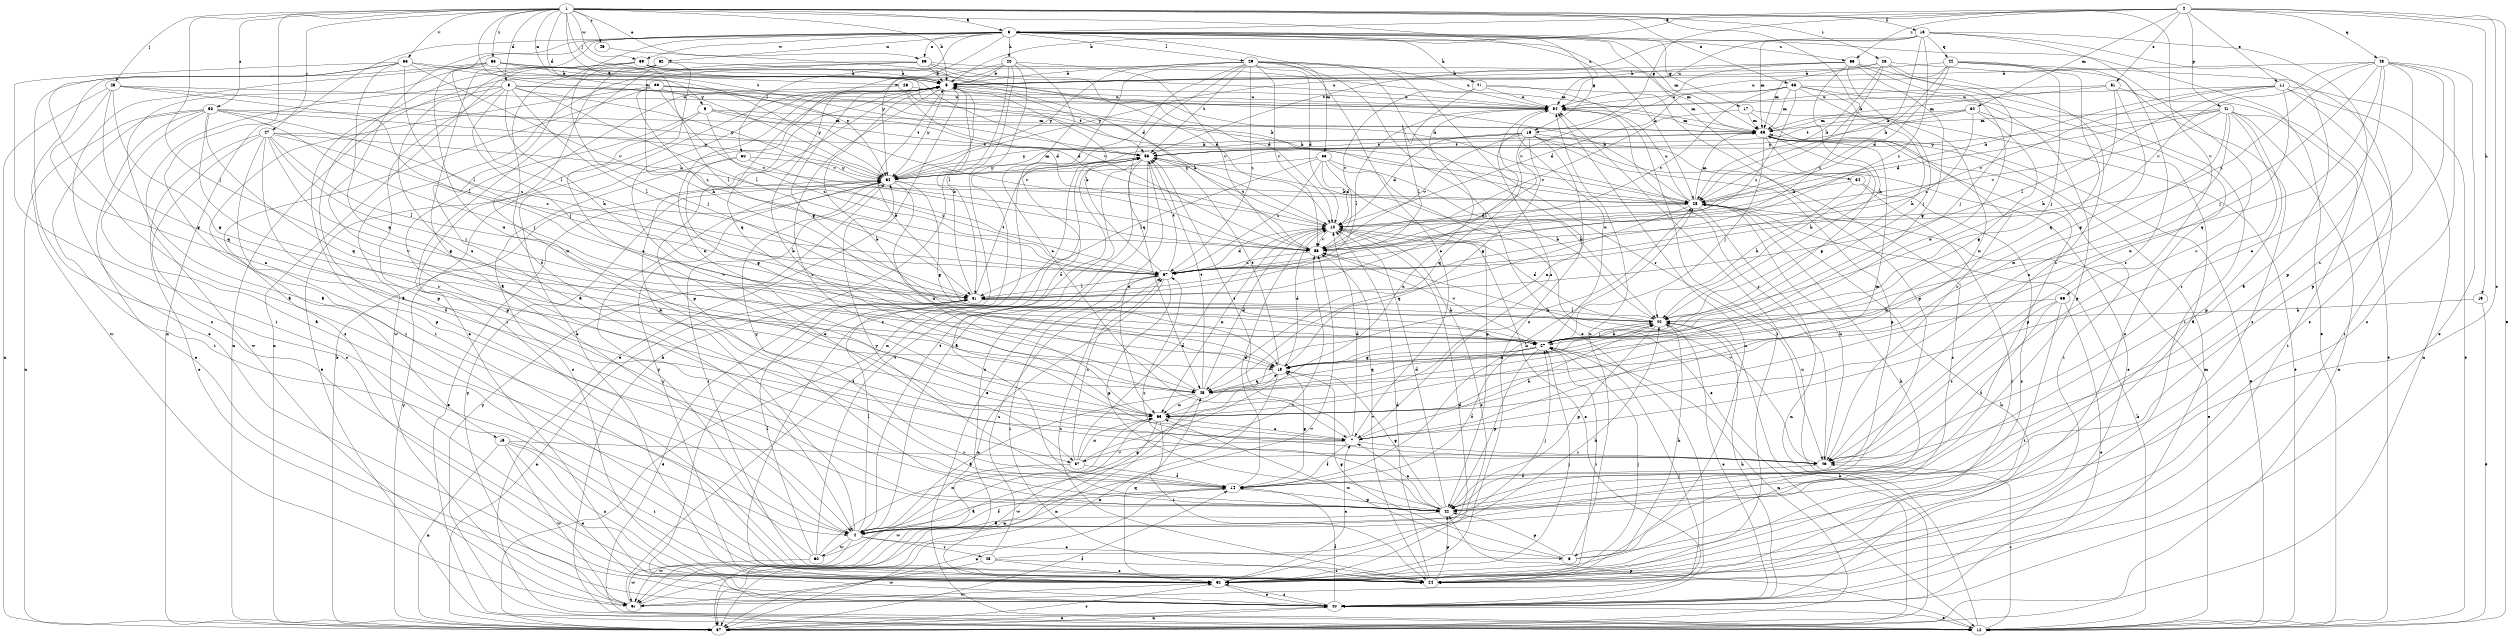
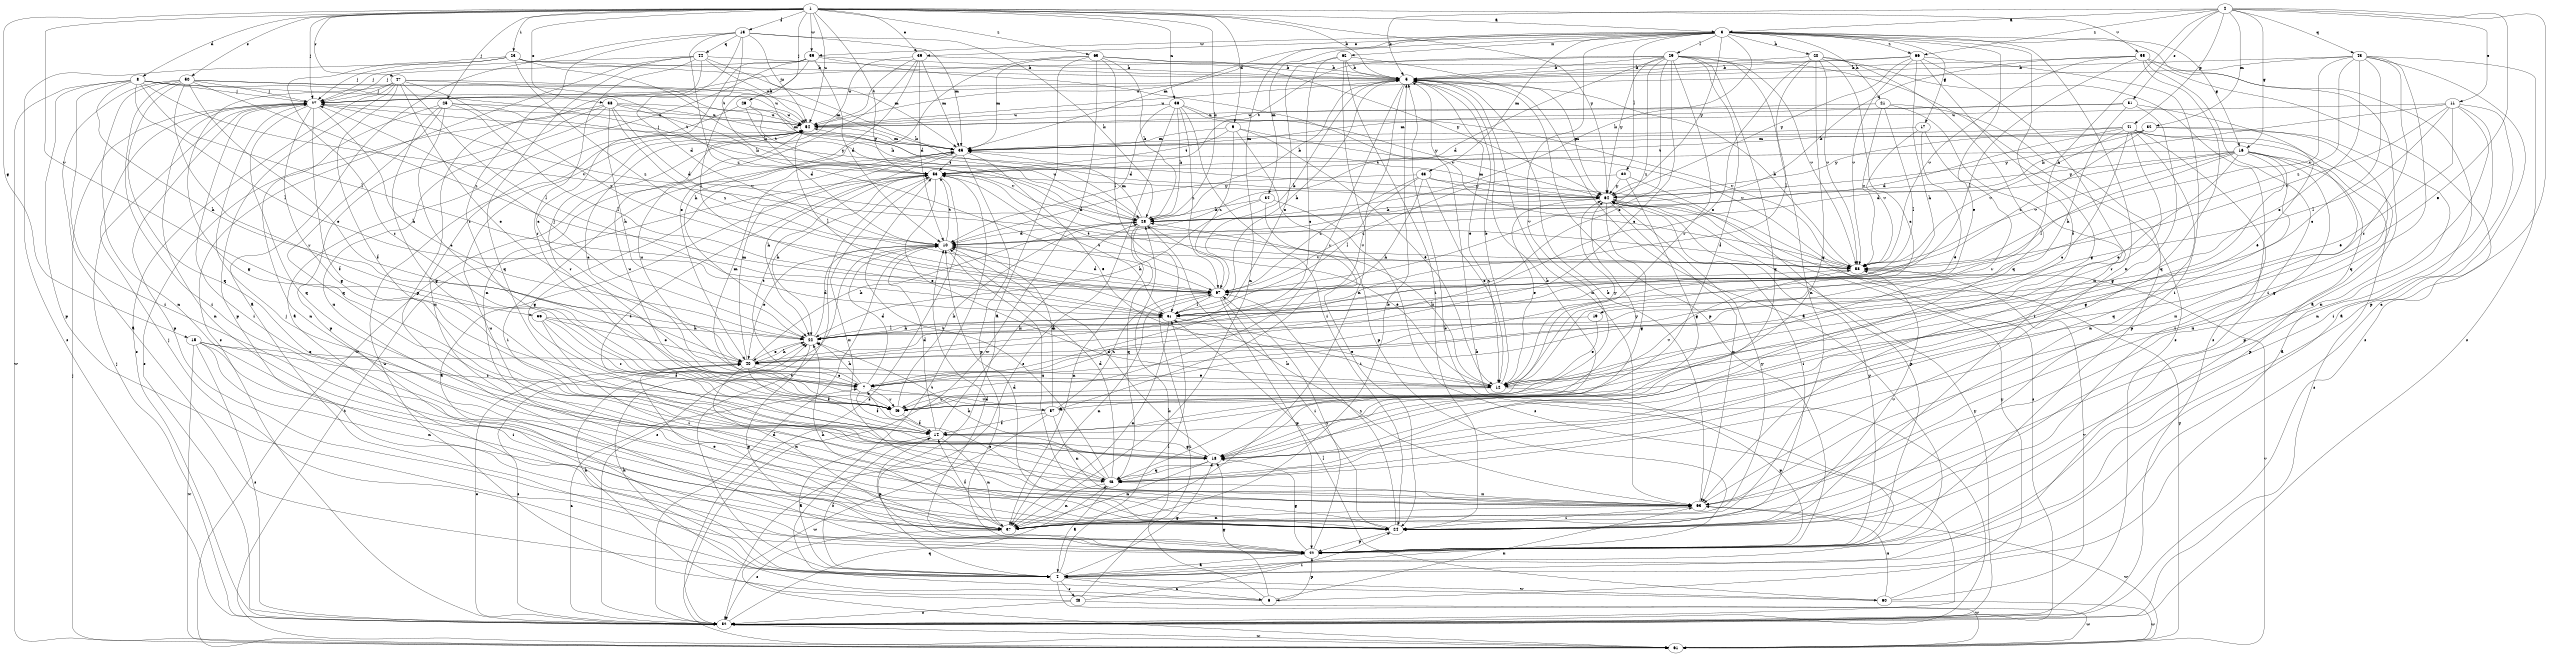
(602, 47) -> none
(609, 74) -> (1334, 68)
(1245, 312) -> (862, 88)
(1403, 475) -> (828, 374)
